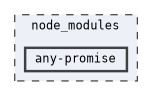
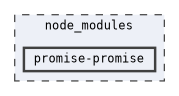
(76, 59) -> (90, 59)
